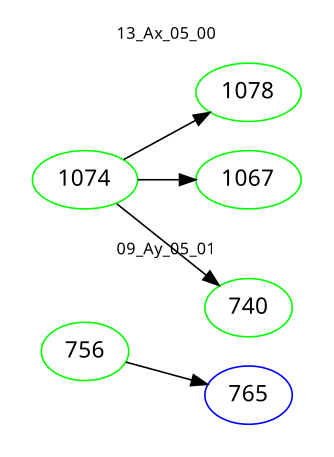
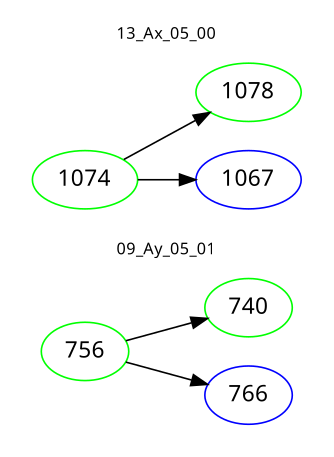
(249, 180) -> (249, 180)
(168, 245) -> (159, 332)
(249, 395) -> (249, 395)
